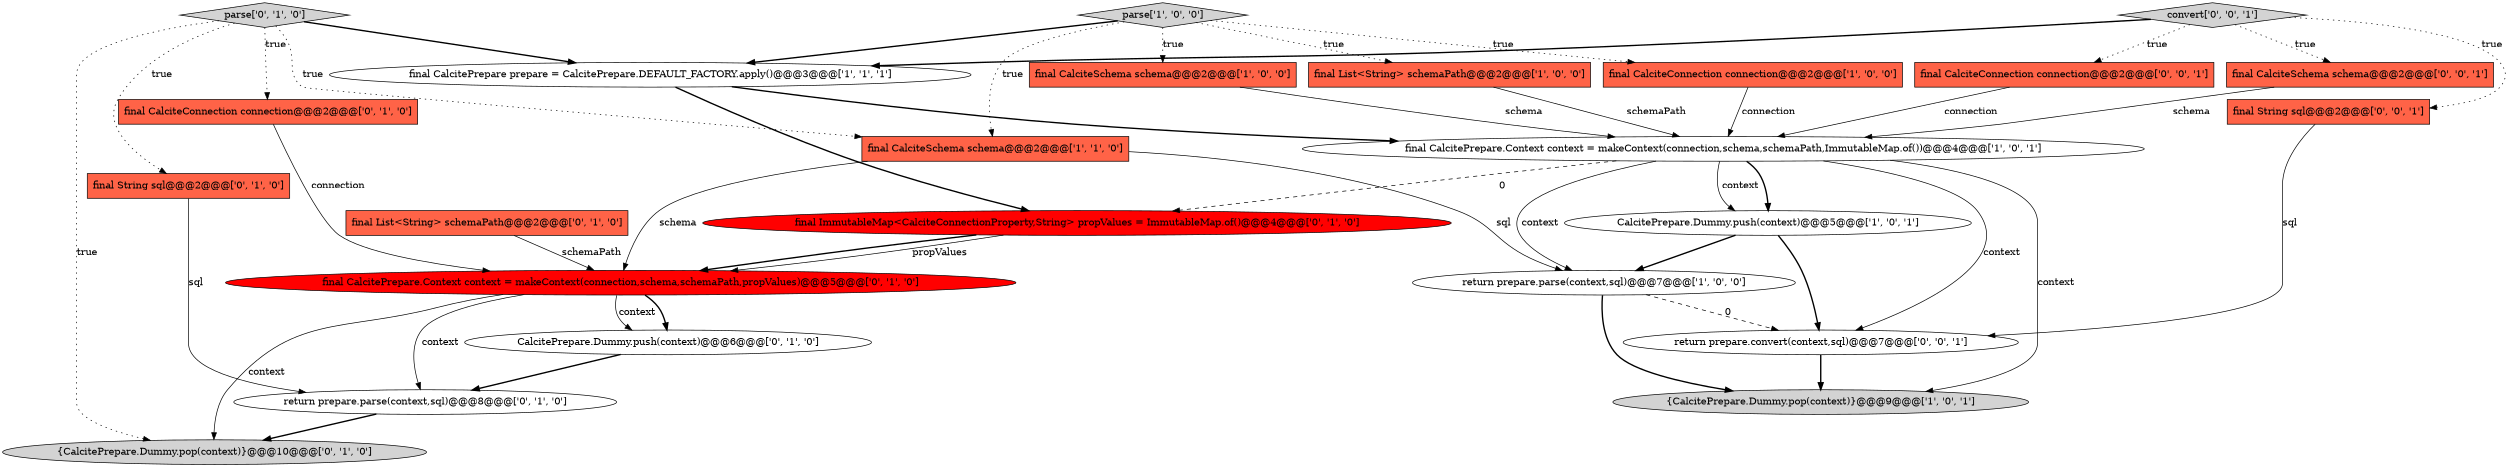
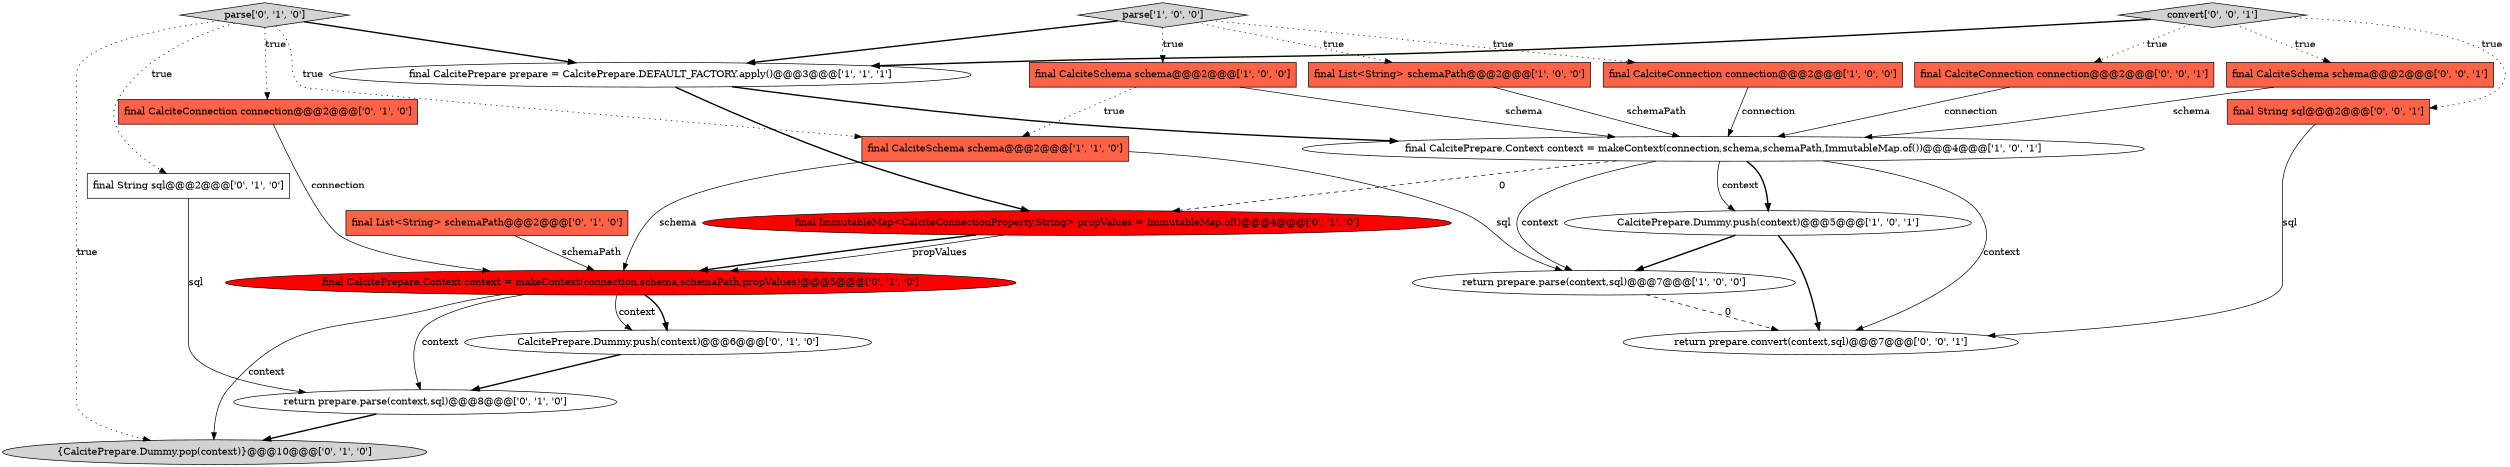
(1028, 47) -> (1082, 110)
(188, 186) -> (188, 186)
(1821, 402) -> none
